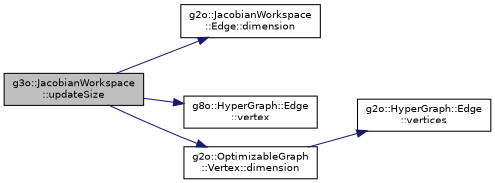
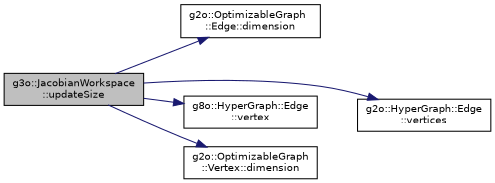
(251, 21) -> (251, 21)
(332, 140) -> (256, 81)
